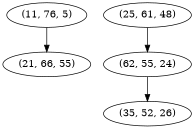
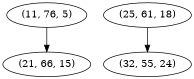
(147, 15) -> (147, 15)
(47, 64) -> (47, 64)
(147, 64) -> (147, 64)
(147, 114) -> none
